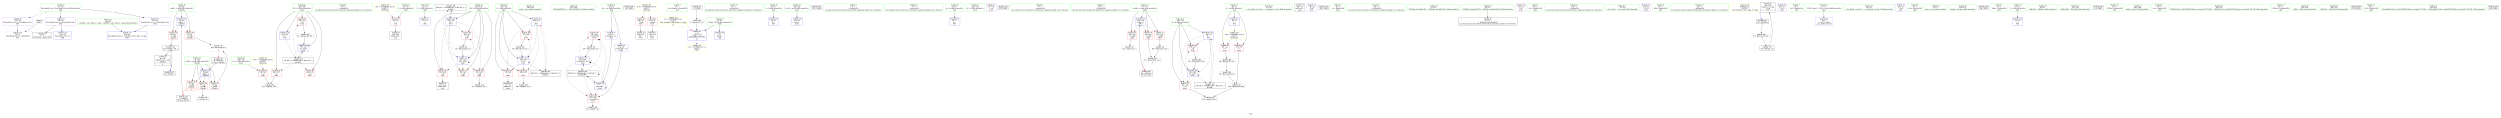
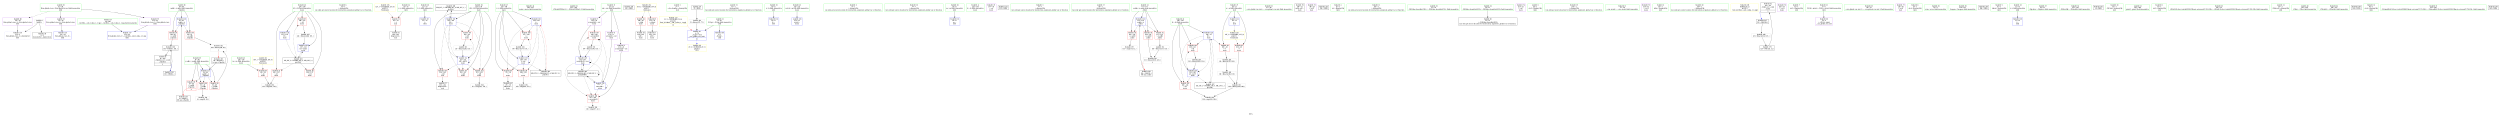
(817, 8) -> none
none -> (594, 22)
(51, 29) -> (40, 27)
(1230, 41) -> (1216, 41)
